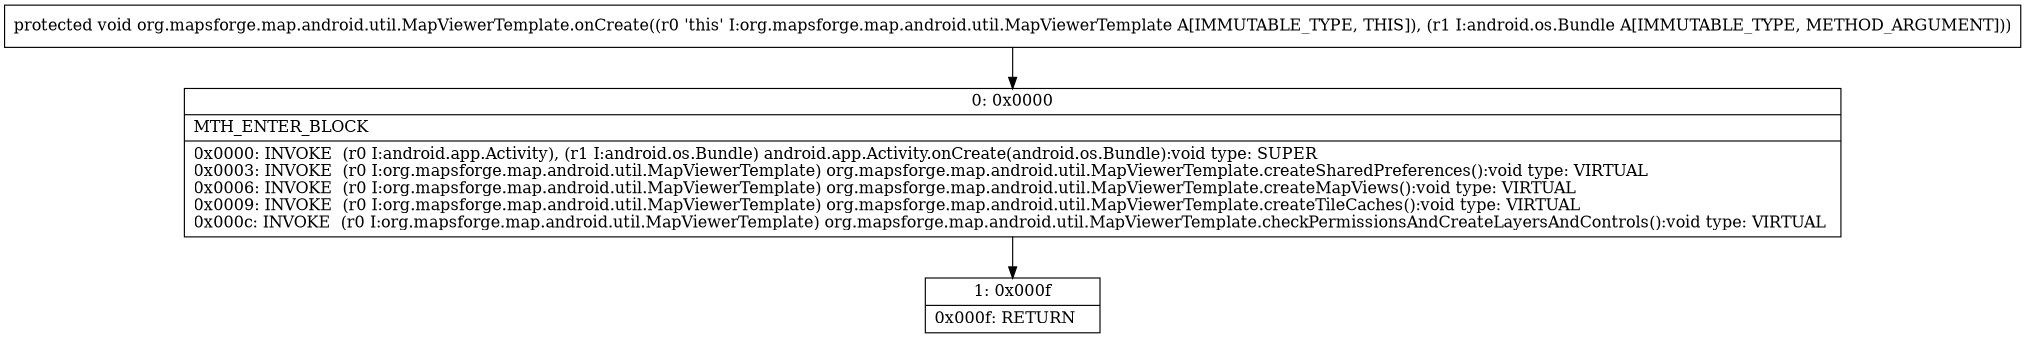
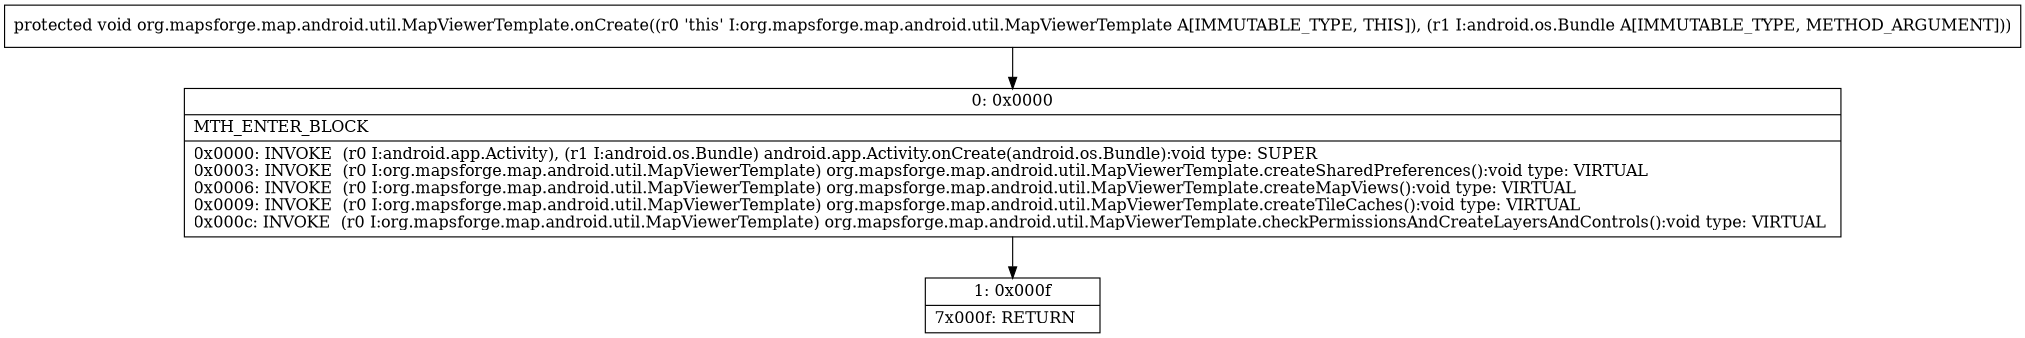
(1013, 319) -> (1013, 319)
